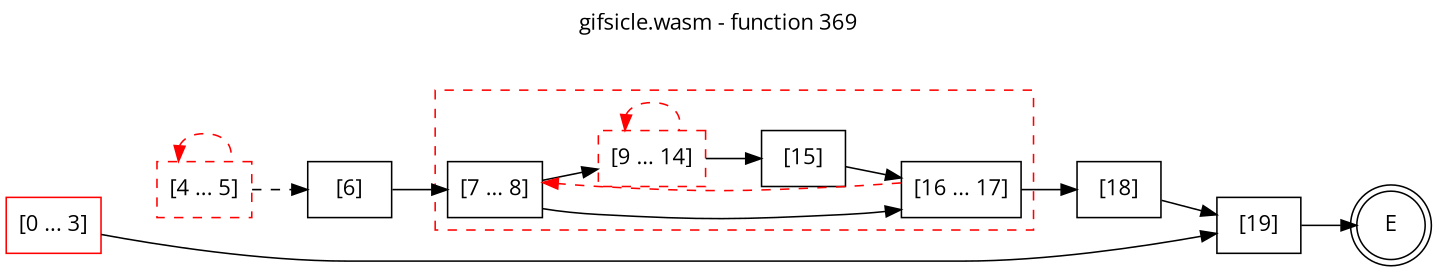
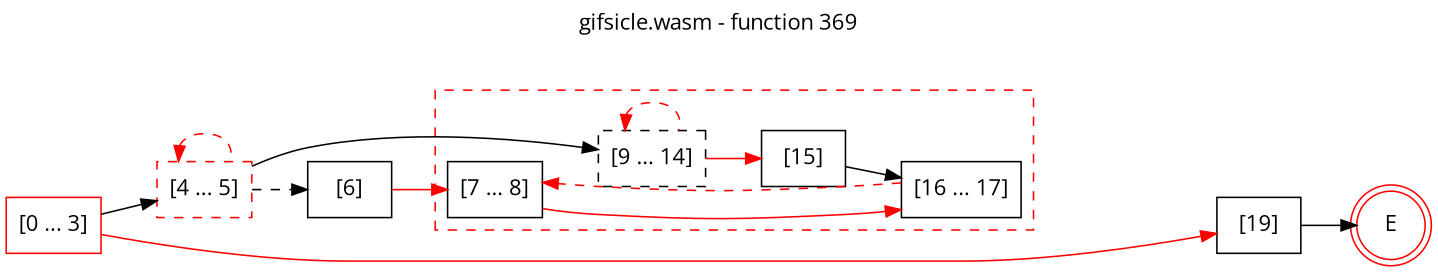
(652, 159) -> (652, 159)
(726, 159) -> (726, 159)
(569, 175) -> (416, 137)
(412, 190) -> (412, 190)
(1119, 190) -> none
none -> (121, 209)
(714, 219) -> (714, 219)
(1391, 225) -> (1391, 225)
(651, 261) -> (651, 261)
